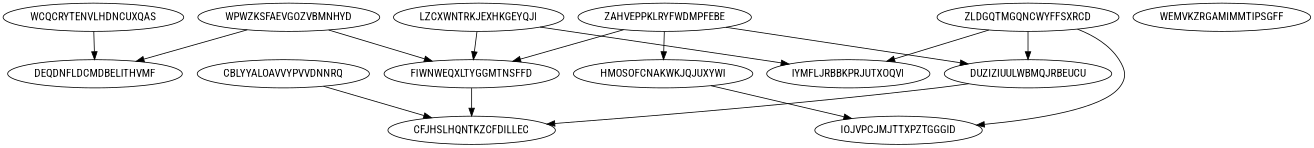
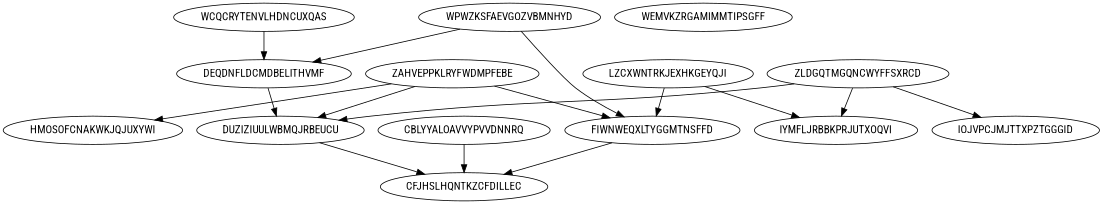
none -> (271, 97)
(771, 100) -> none
